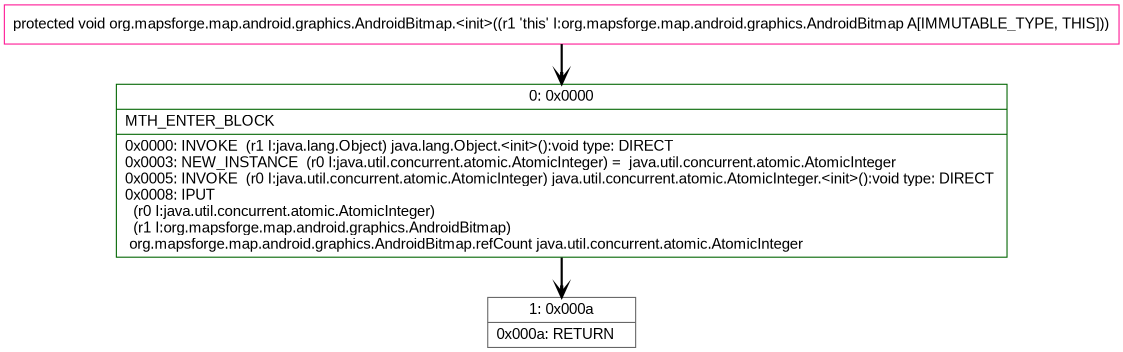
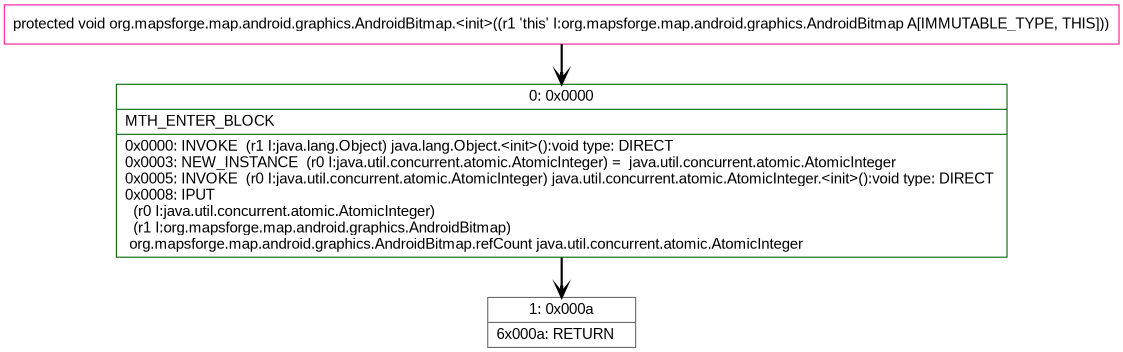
(562, 334) -> (562, 334)
